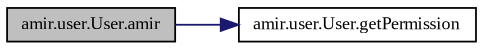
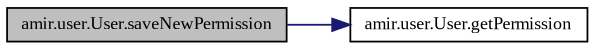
(91, 25) -> (147, 25)
